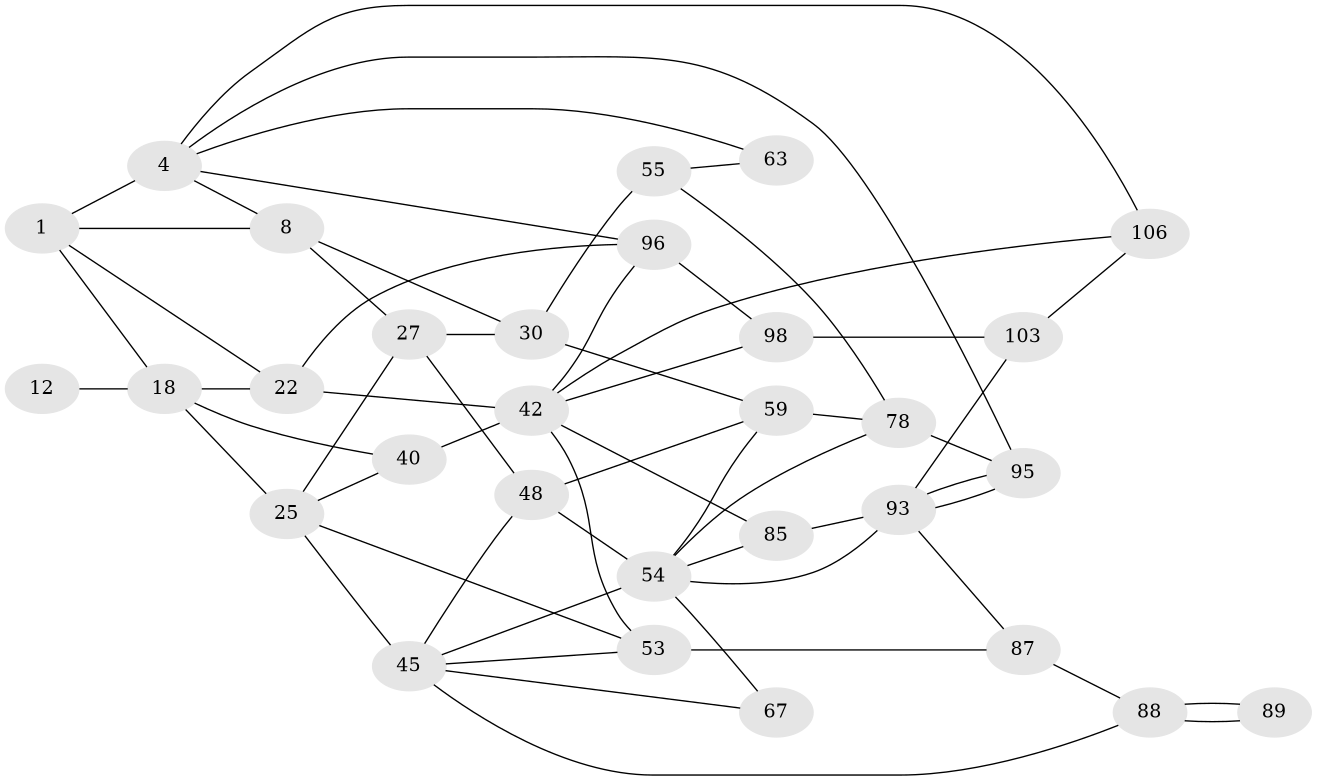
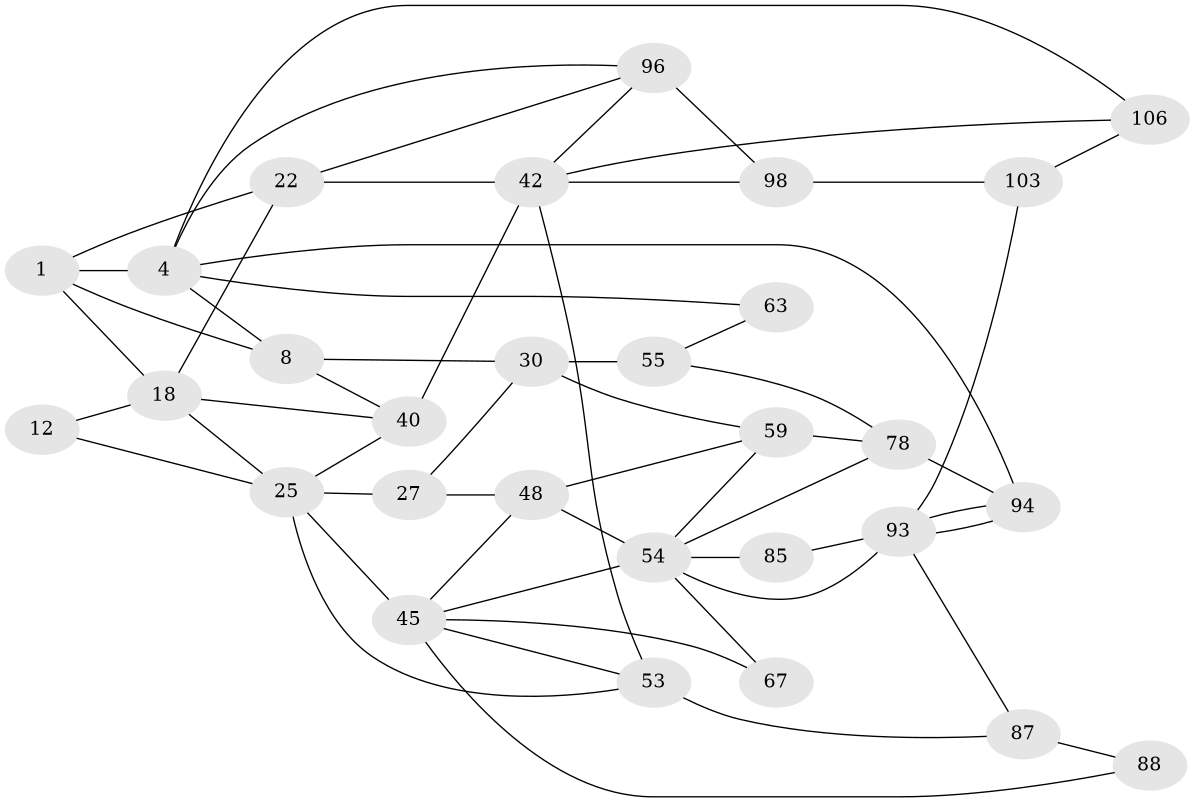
(348, 282) -> (348, 390)
none -> (165, 461)
(654, 473) -> none
(1023, 473) -> (1023, 507)
(1275, 712) -> none
